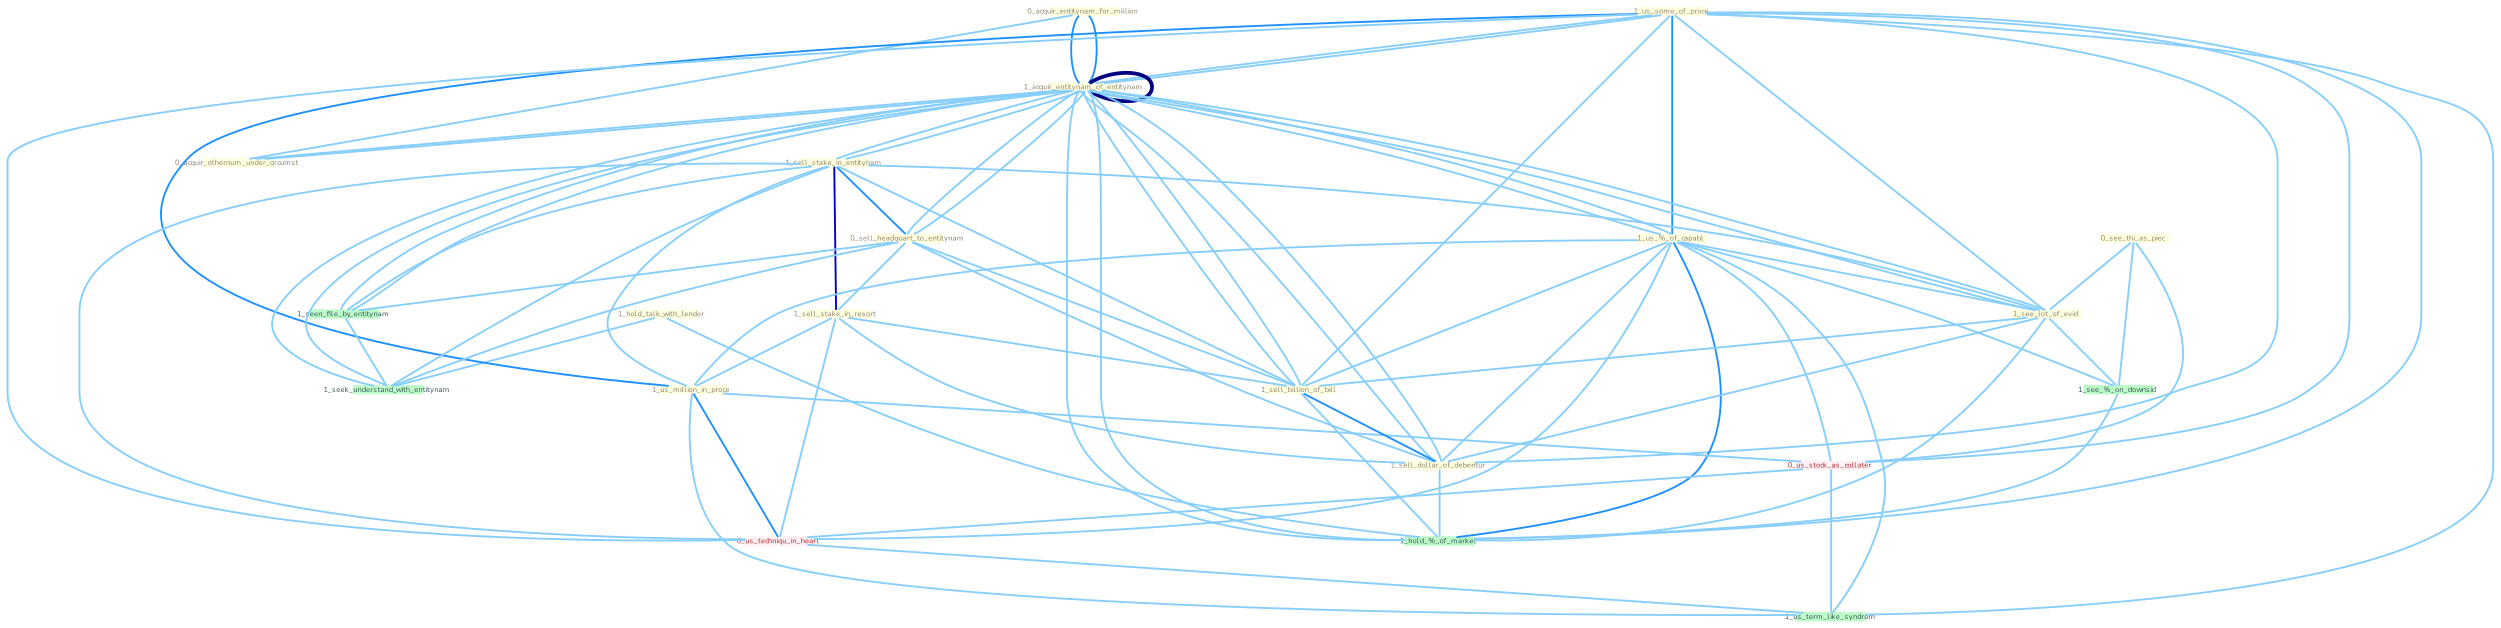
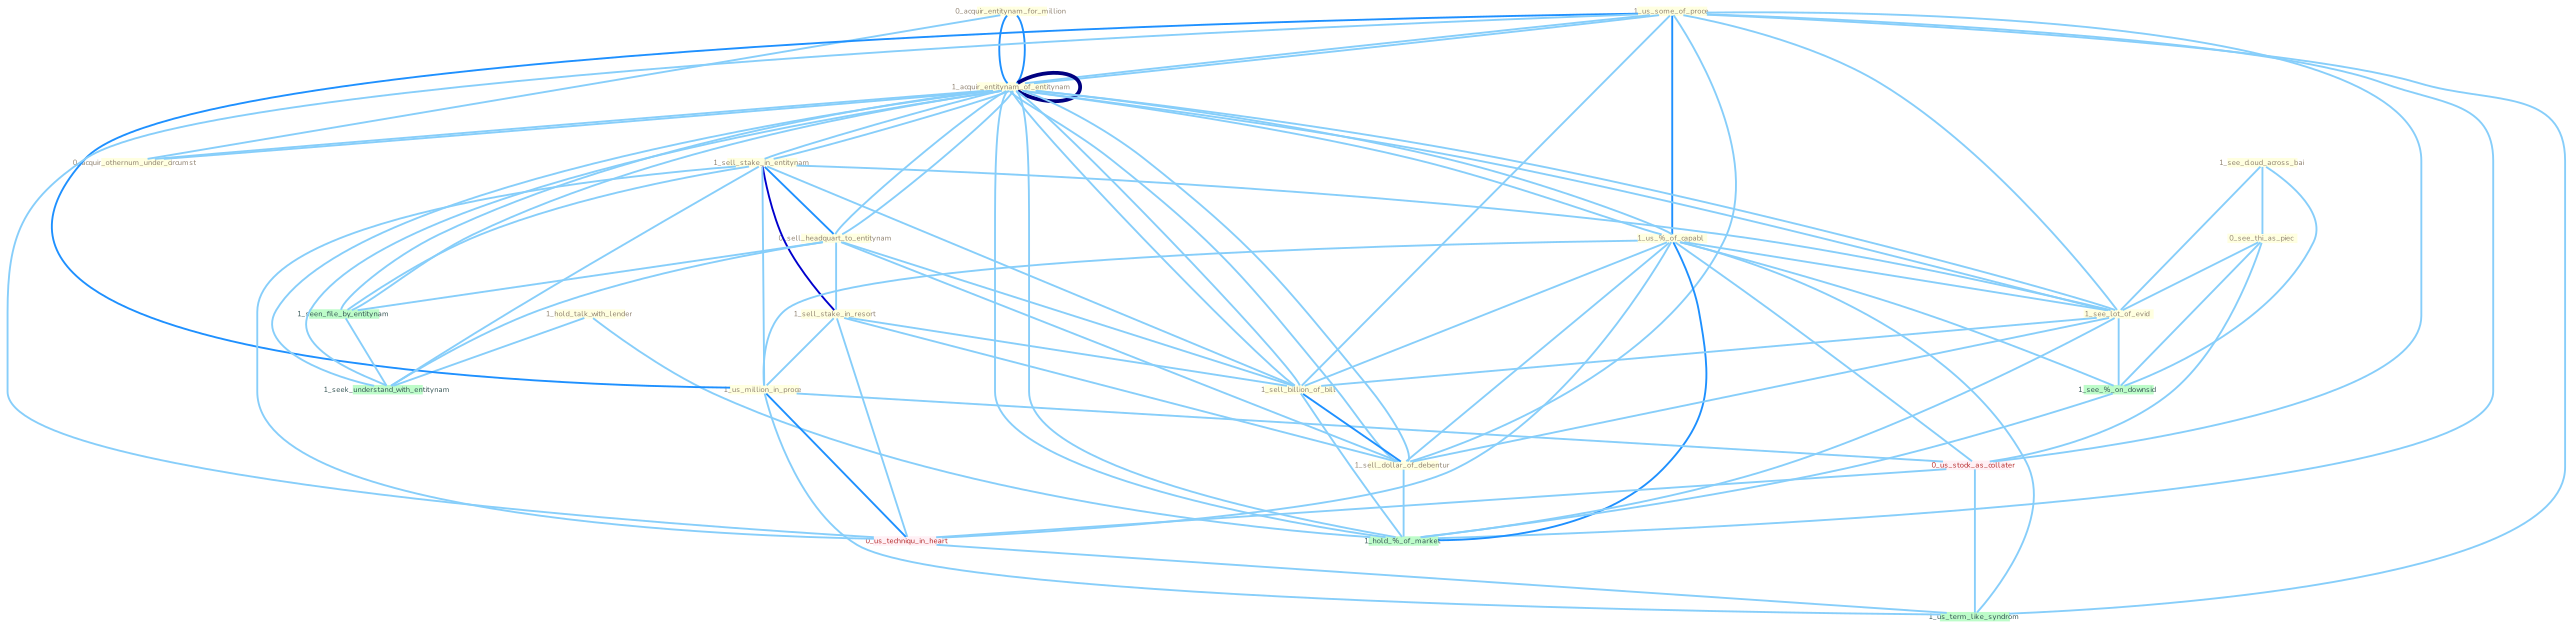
none -> (2262, 163)
